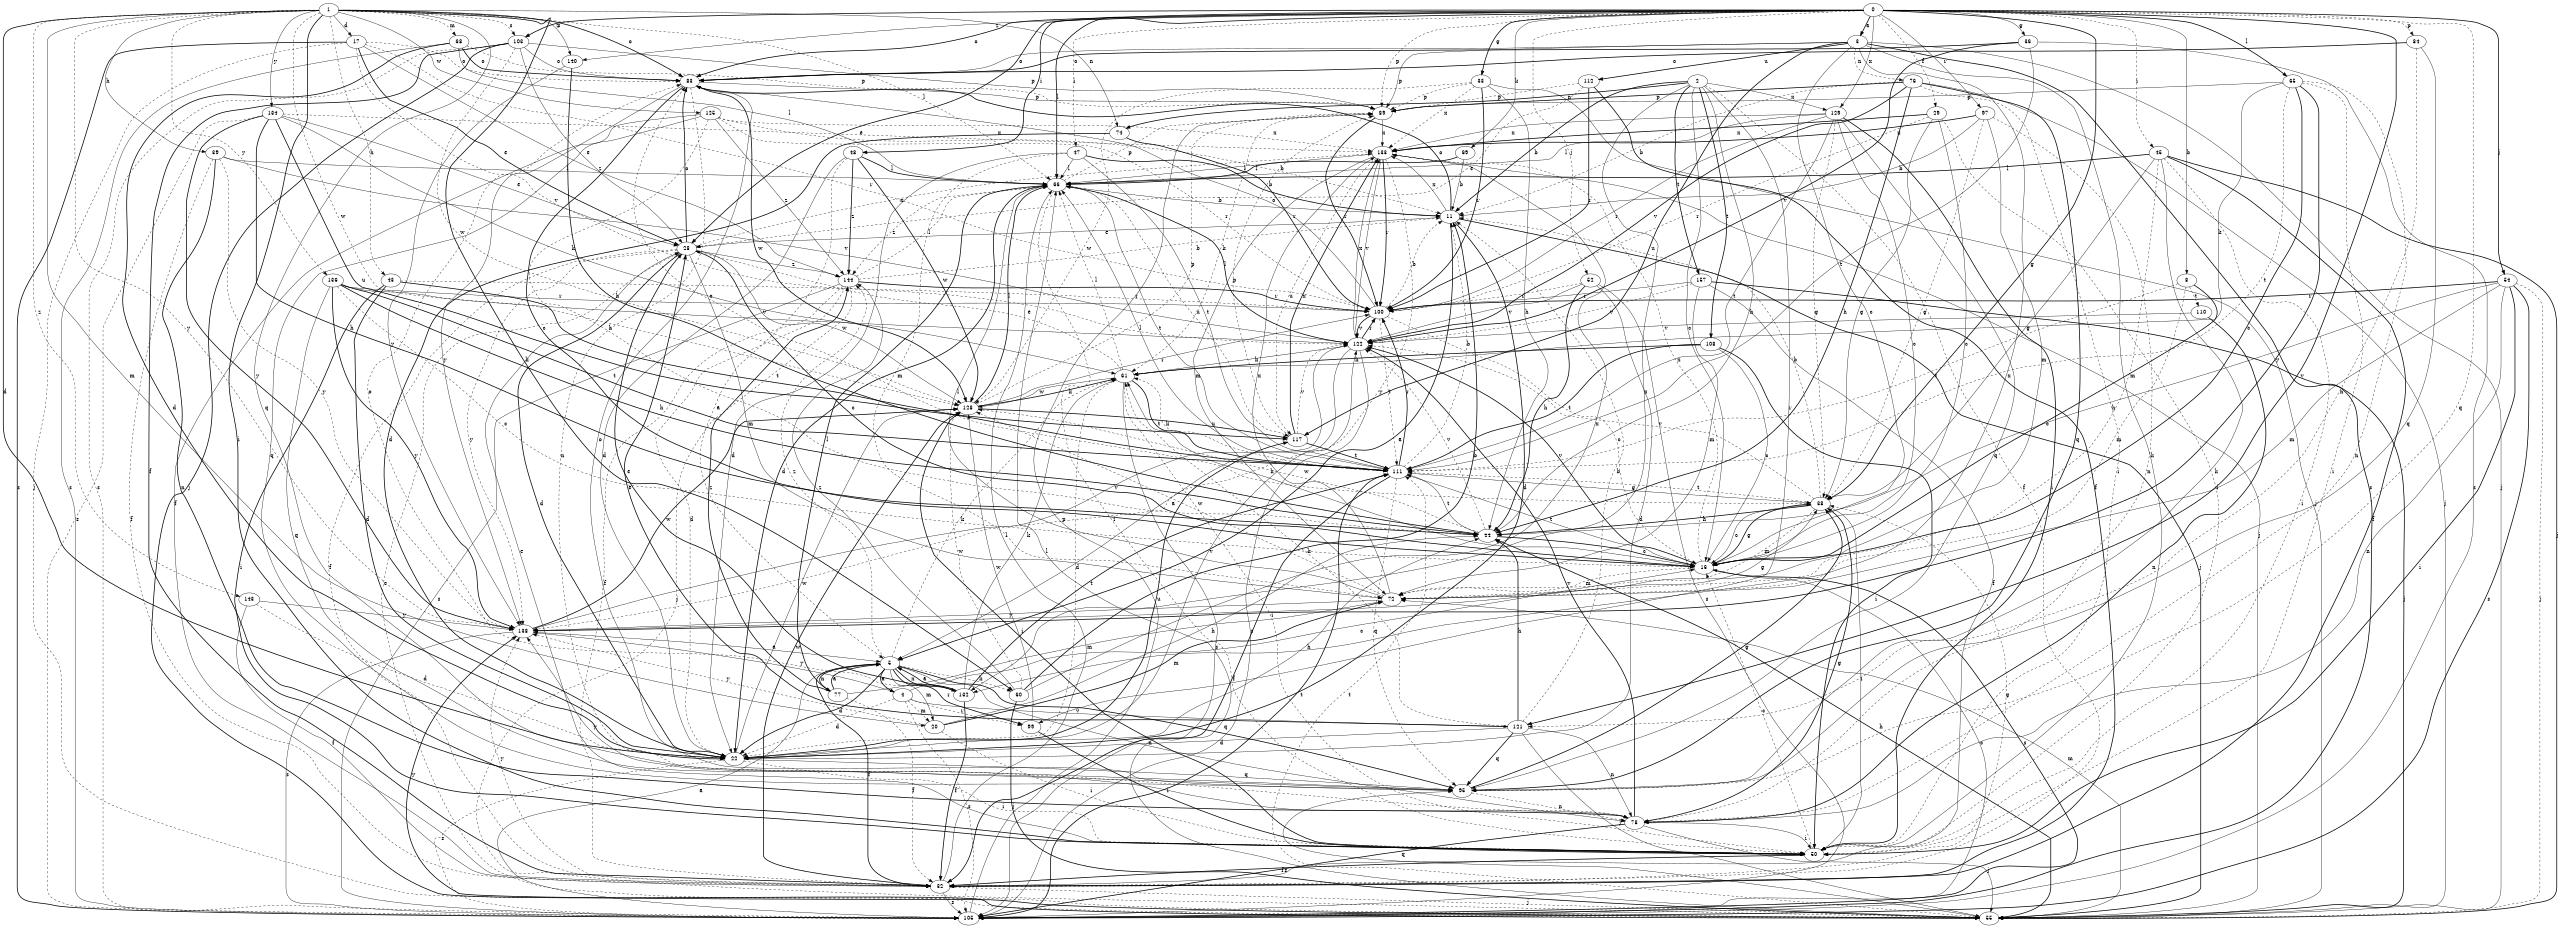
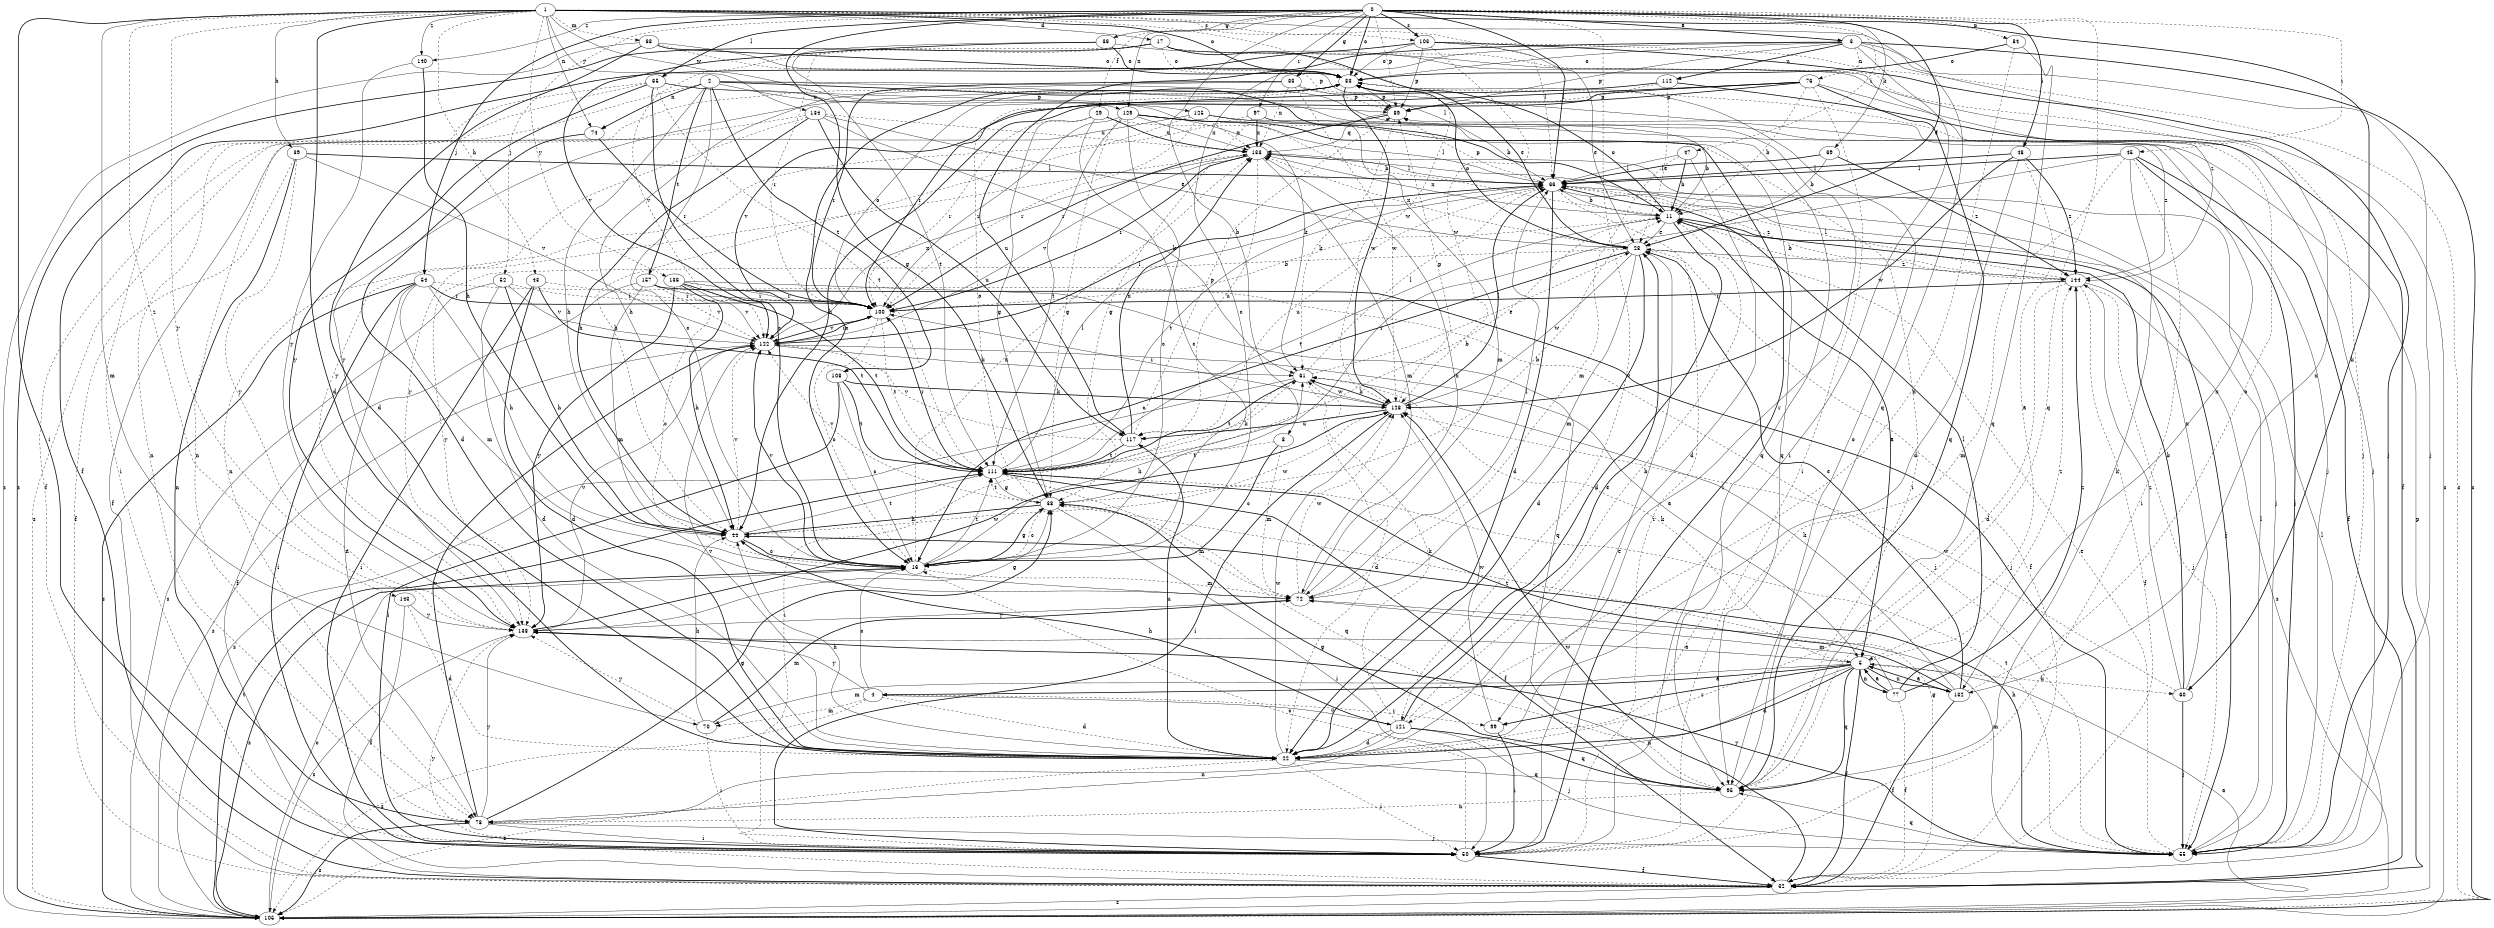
(1384, 133) -> (1349, 133)
(633, 173) -> (923, 170)
none -> (1948, 209)
(2201, 312) -> none
(2028, 328) -> (1382, 328)
(1211, 333) -> (1324, 327)
(1419, 355) -> (1113, 397)
(269, 393) -> (392, 282)
(2272, 410) -> (1621, 278)
(2153, 456) -> (1790, 456)
(1751, 515) -> (1020, 552)
(1907, 543) -> (1781, 550)
(935, 727) -> (707, 727)
(1463, 902) -> none
